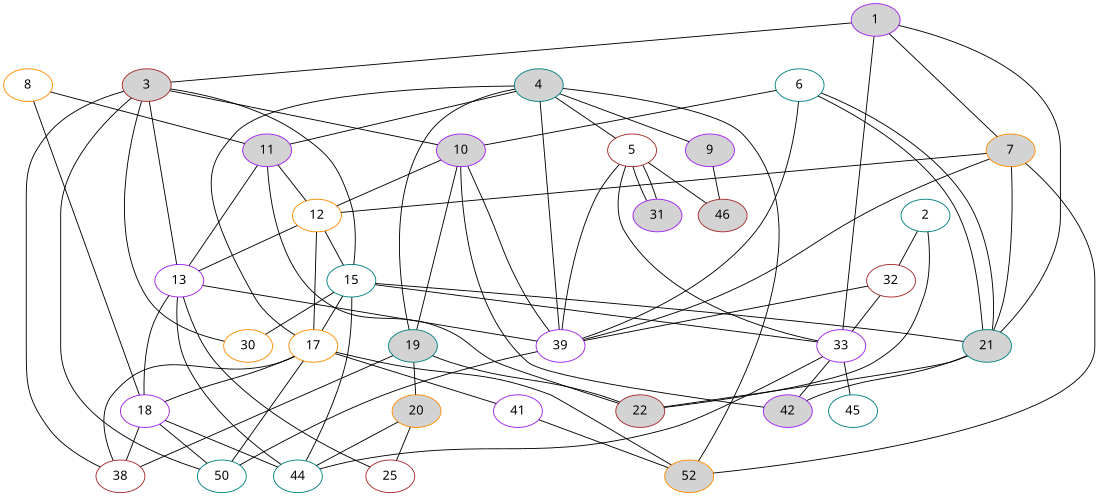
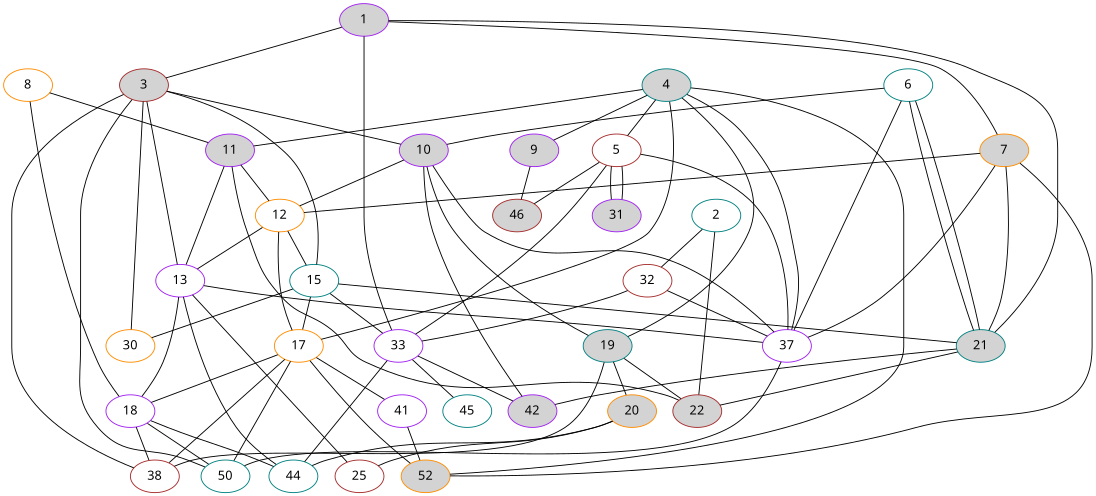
(561, 346) -> (787, 346)
(339, 386) -> none
